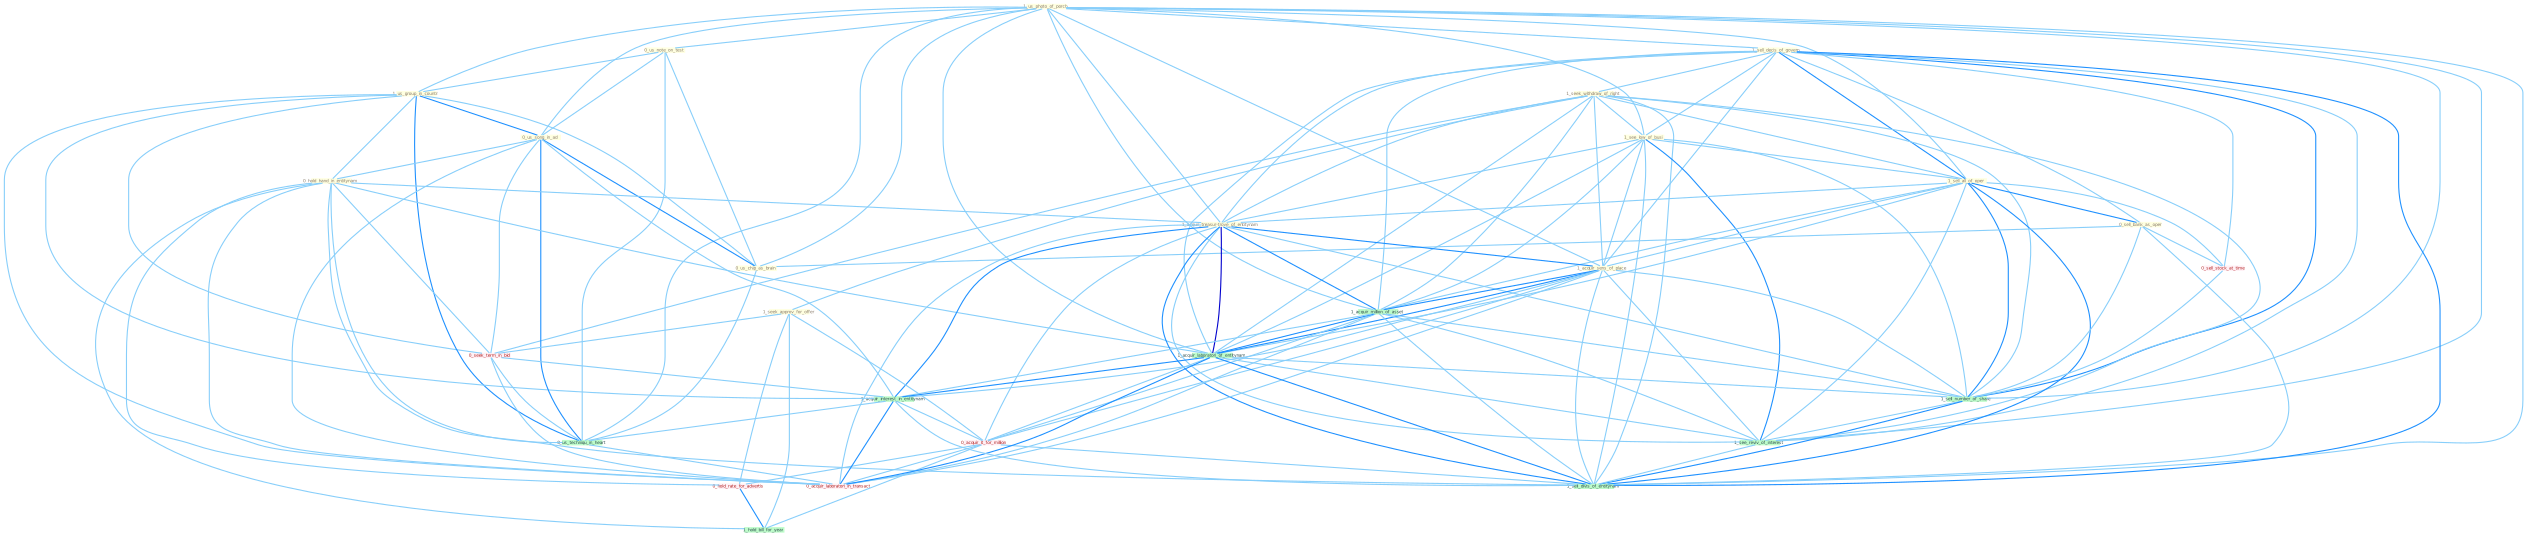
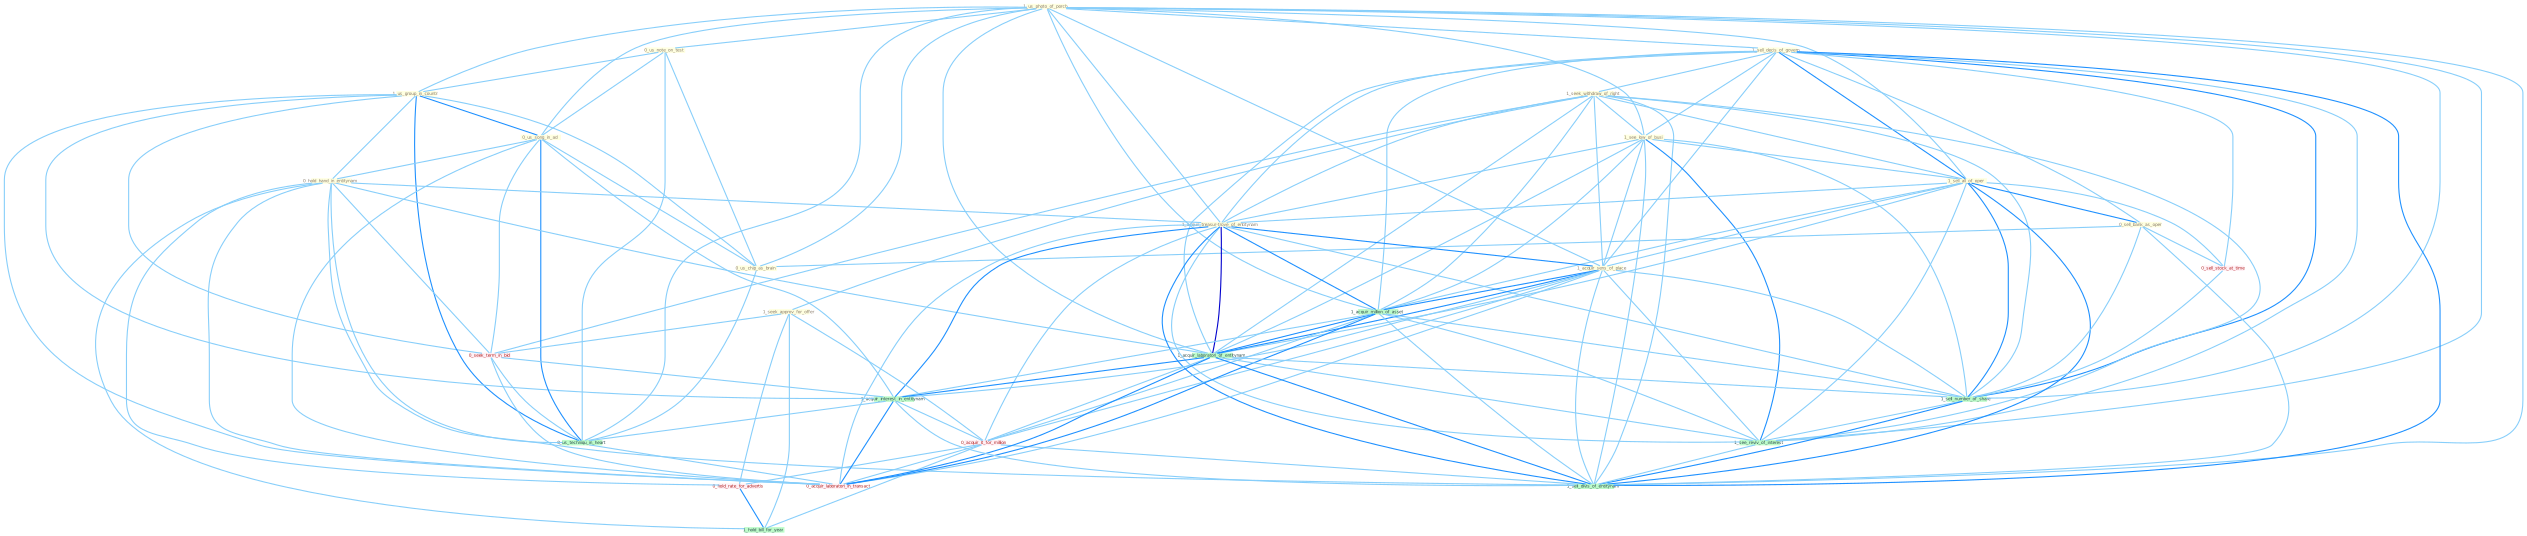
(670, 215) -> (670, 215)
(1117, 418) -> (1117, 418)
